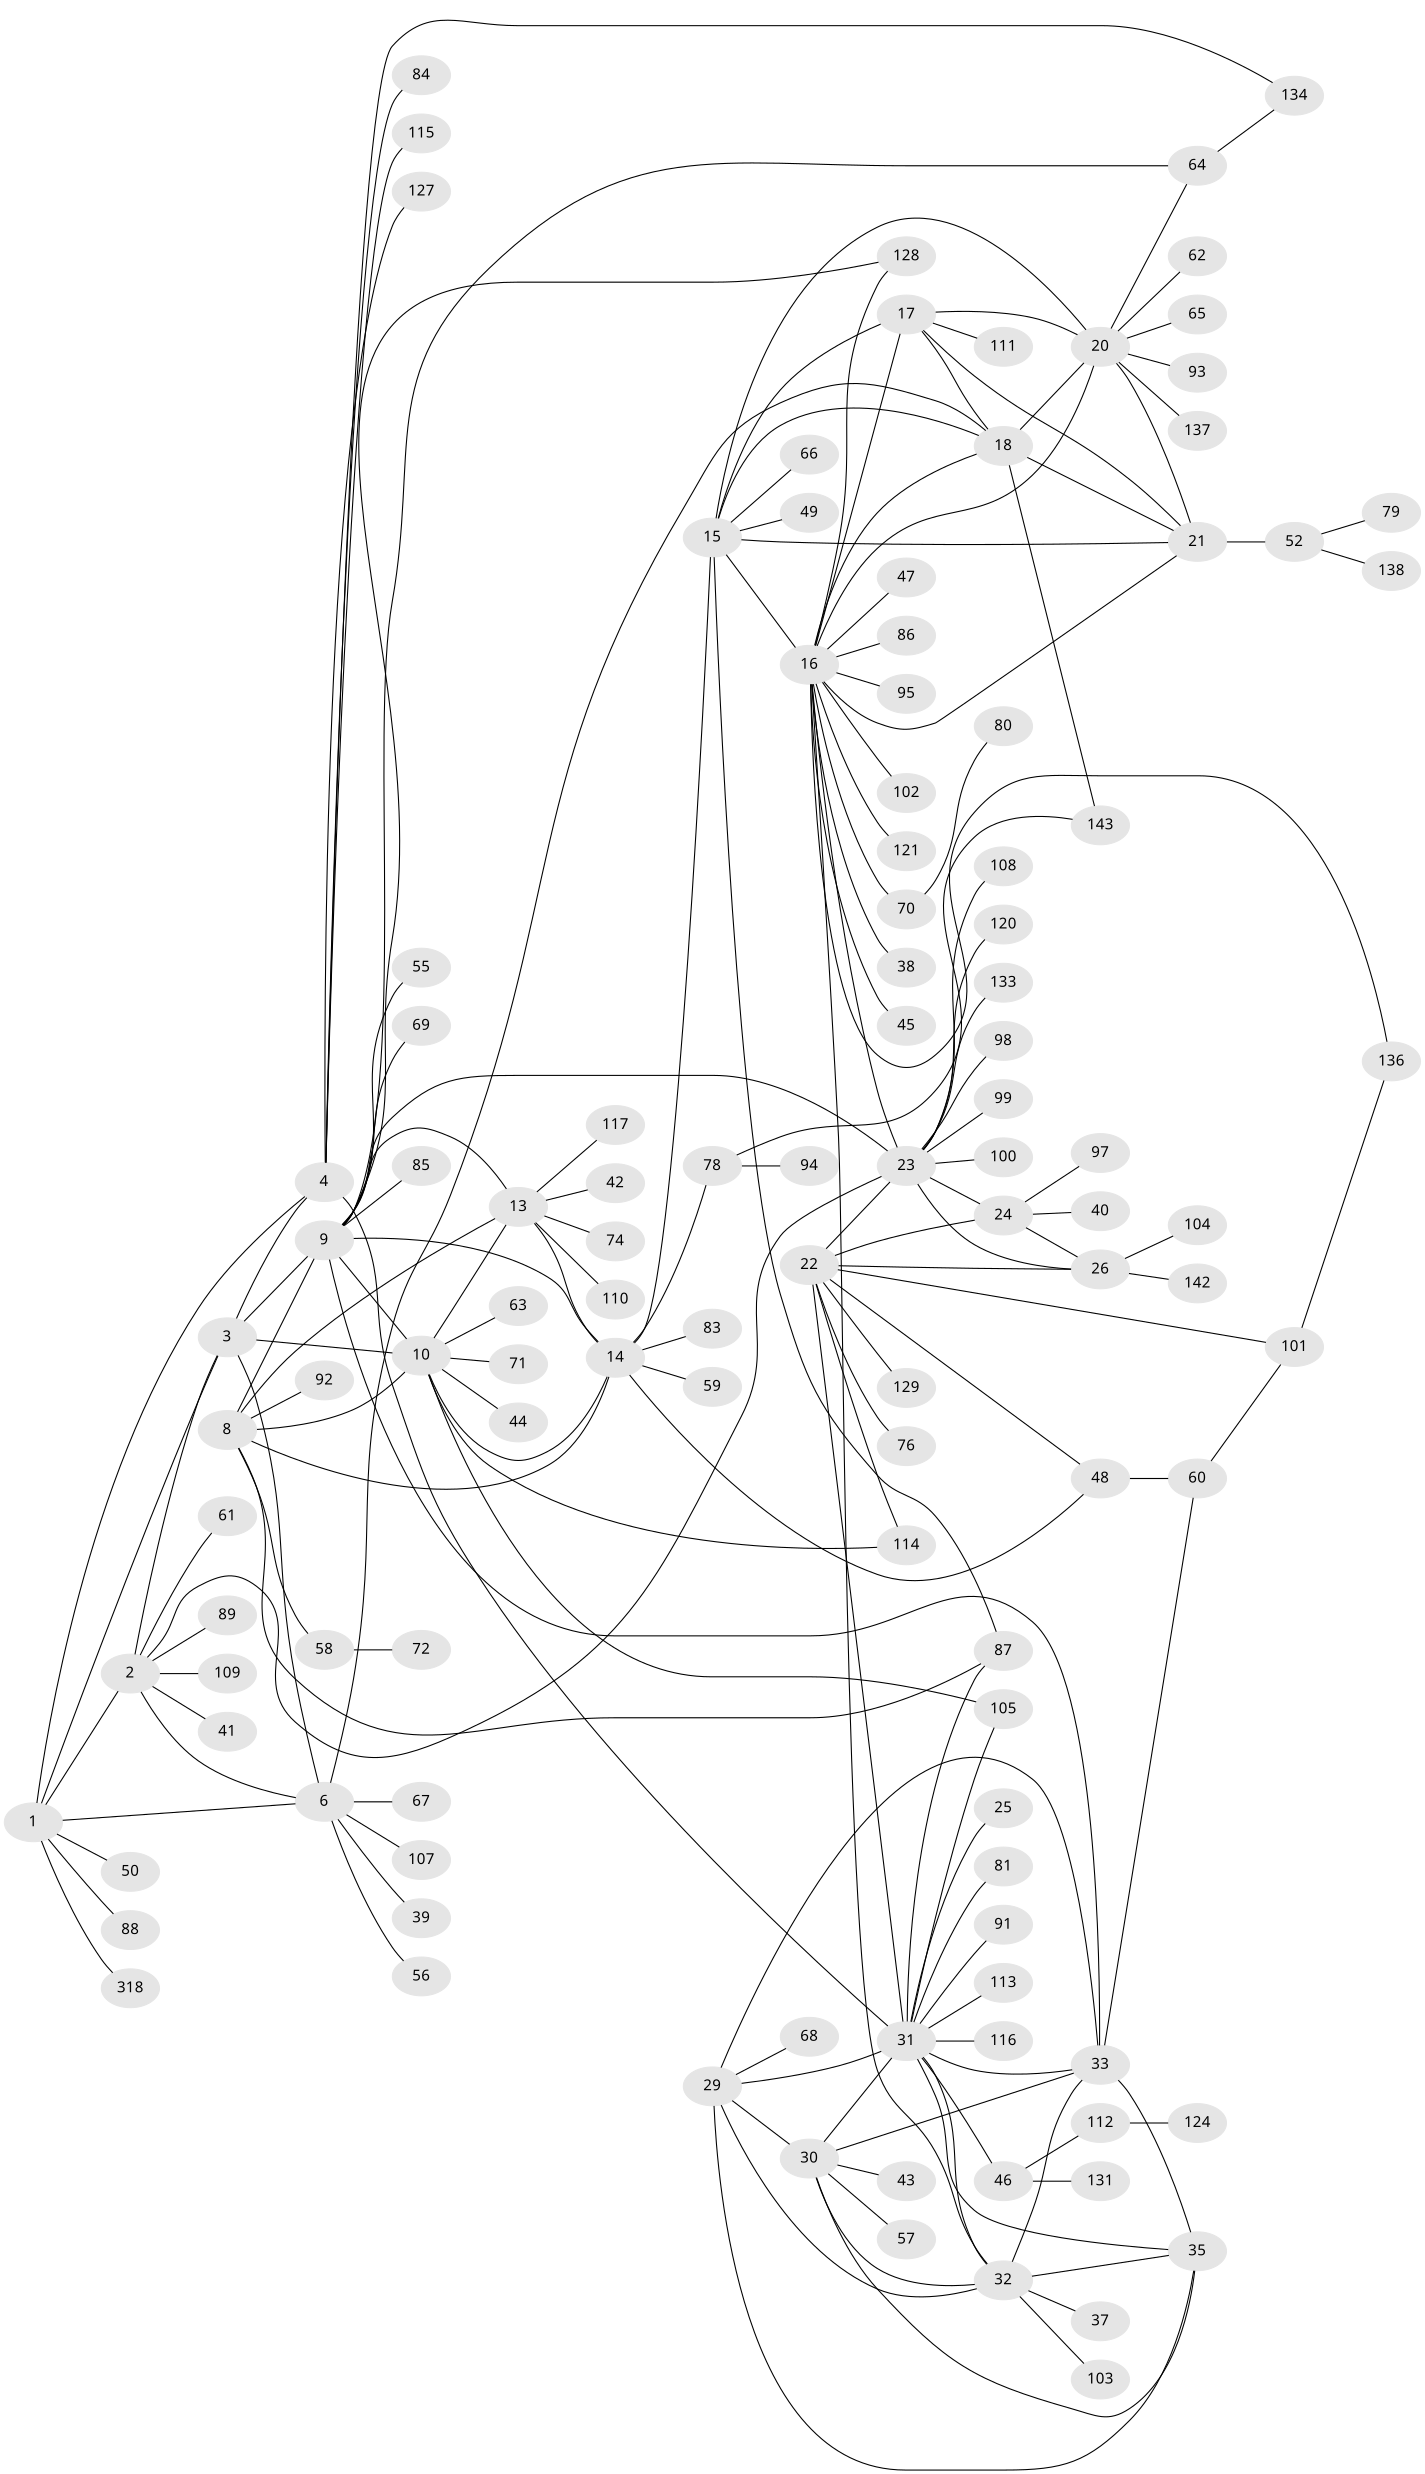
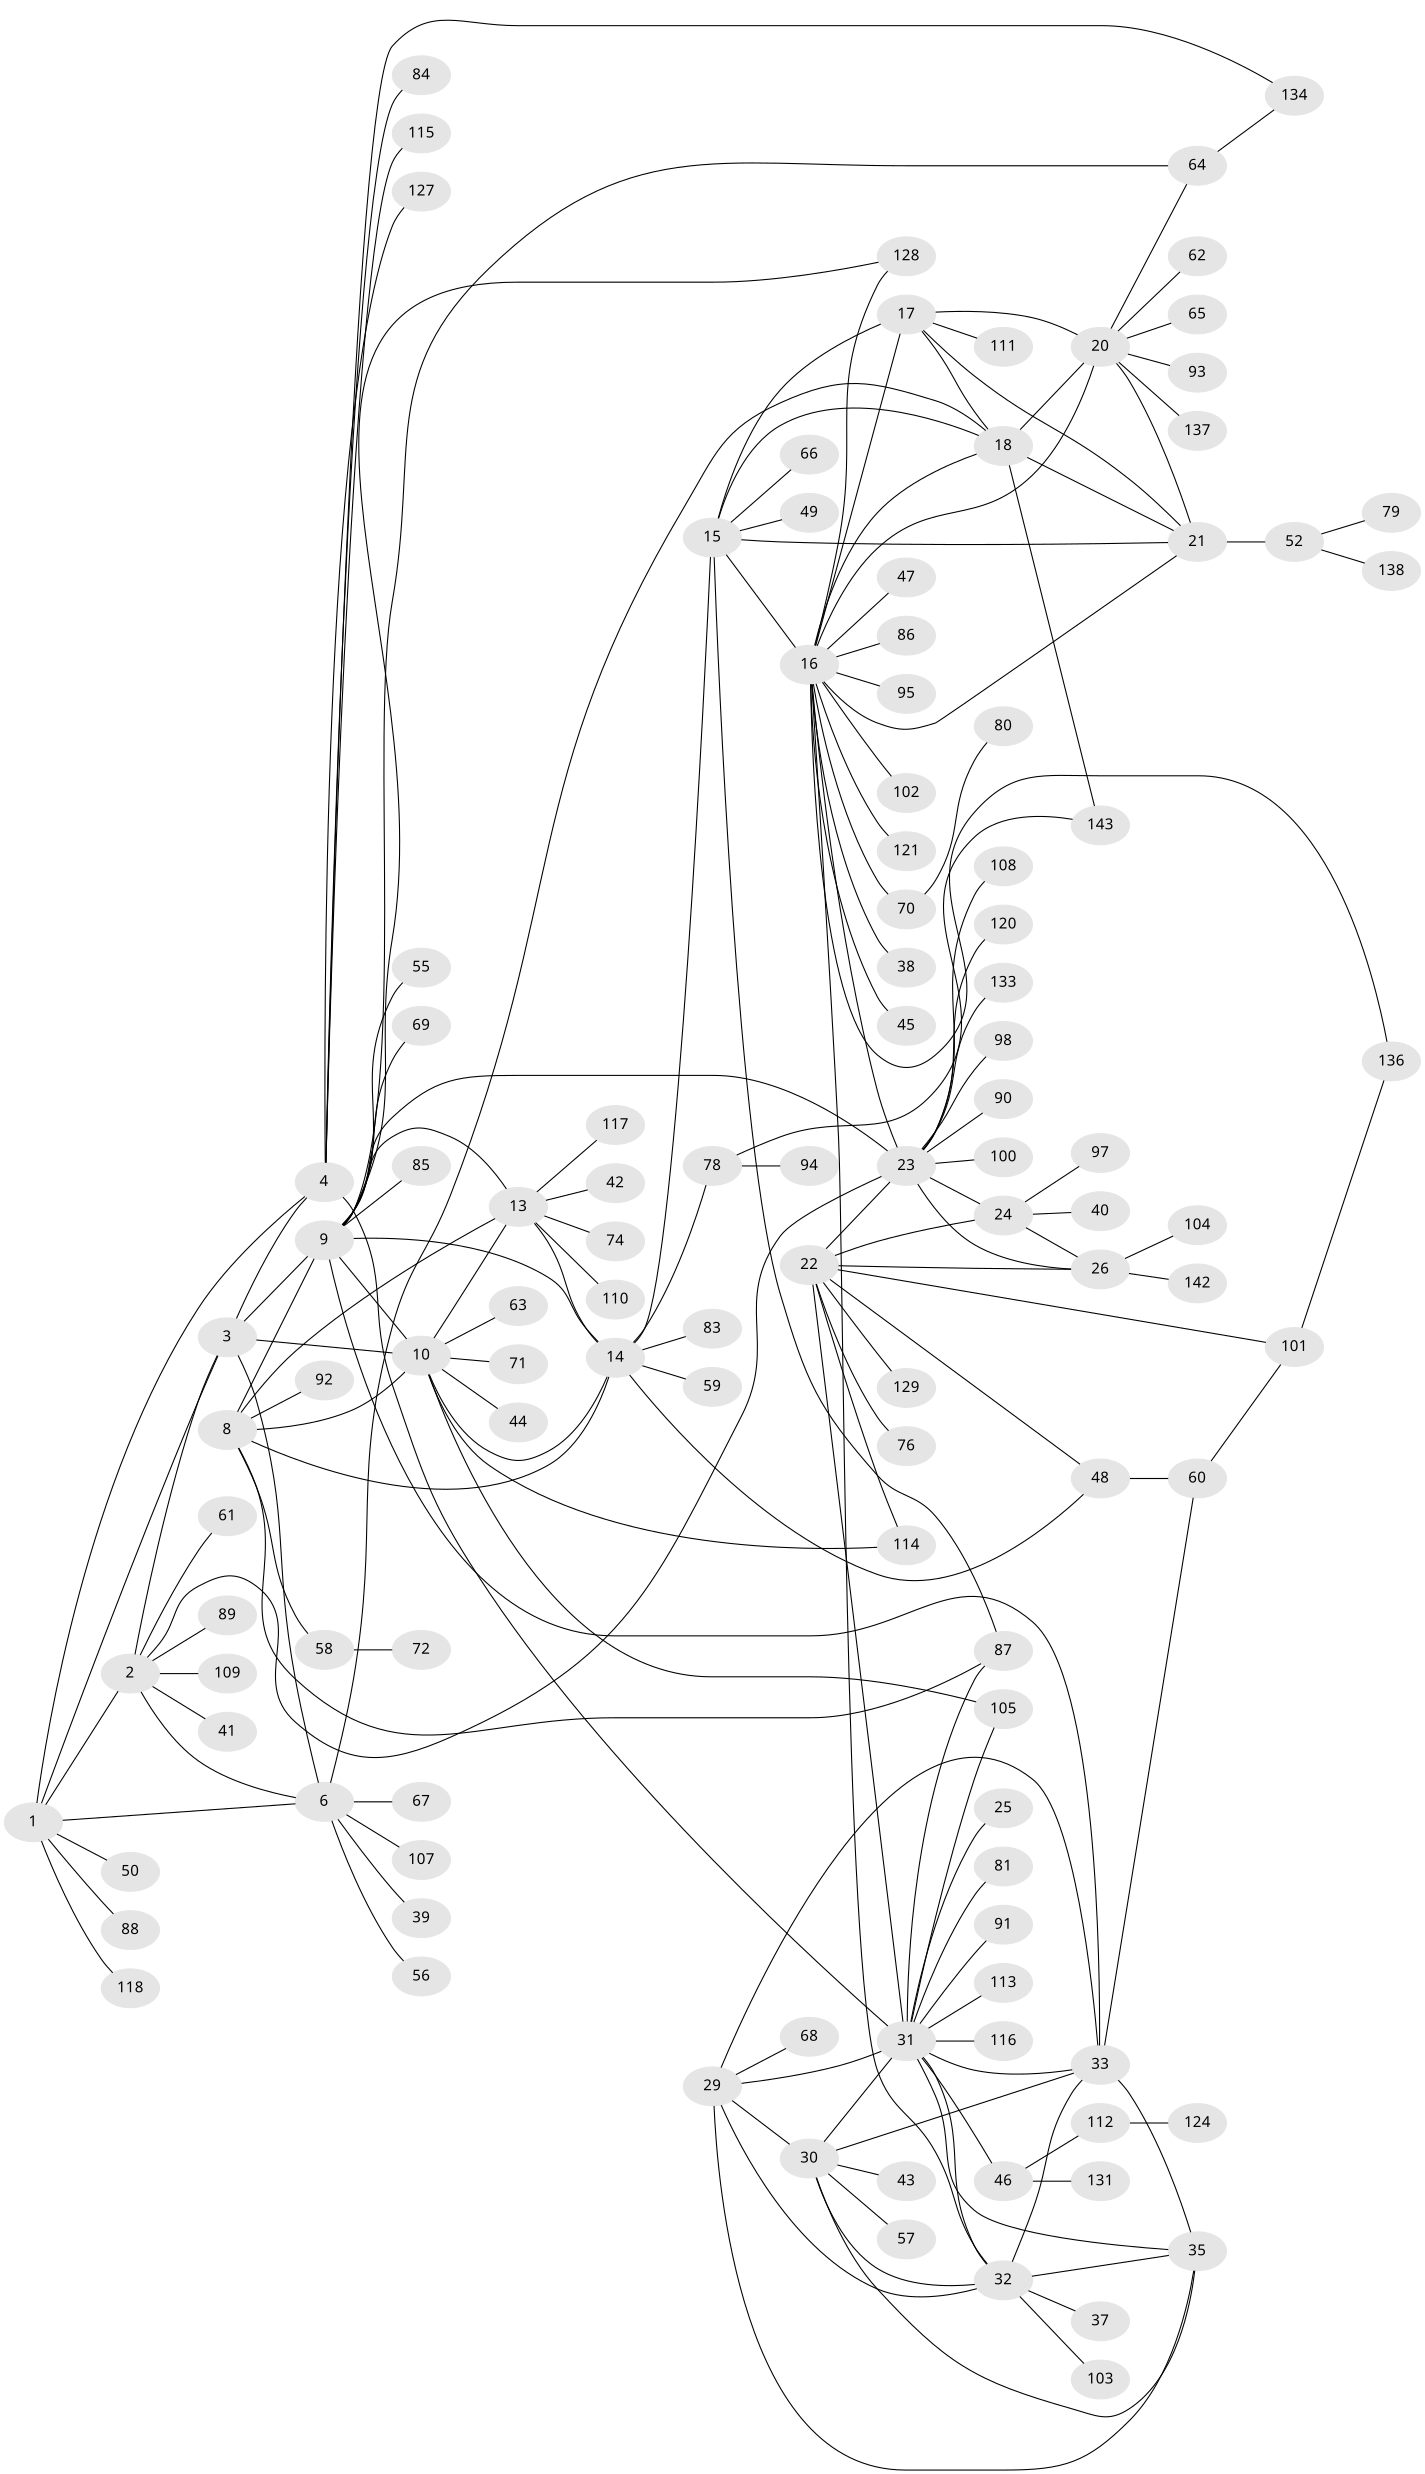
(838, 254) -> none
(1003, 1099) -> (1003, 1099)
(130, 1988) -> (130, 1988)
